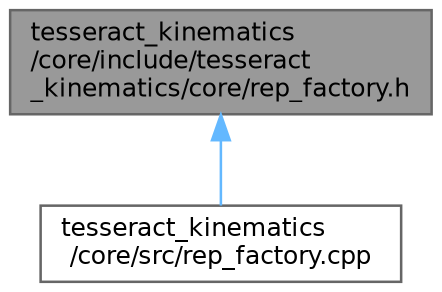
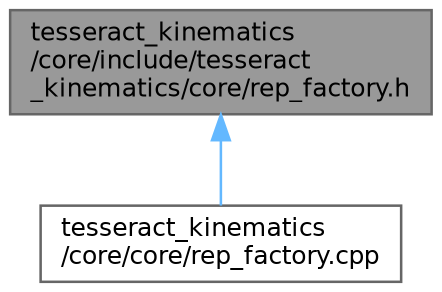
(221, 244) -> (221, 244)
